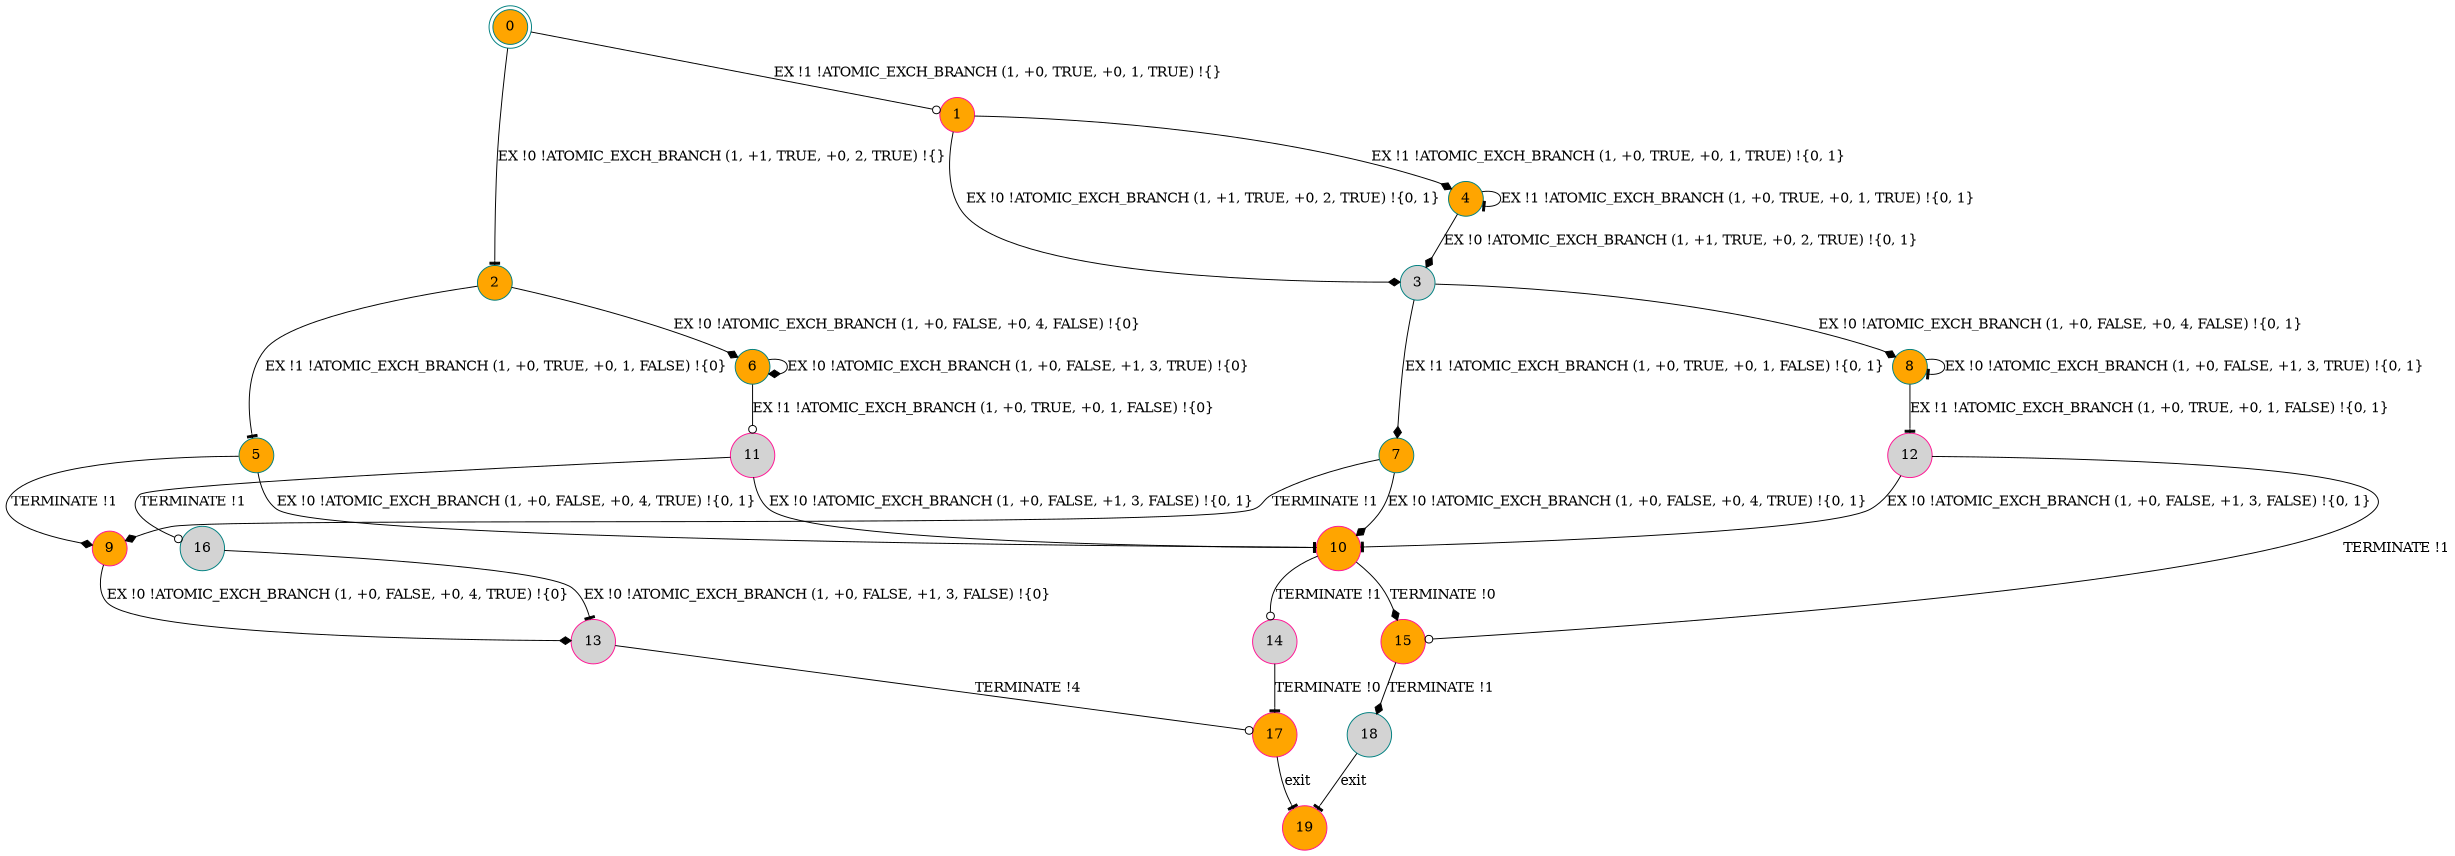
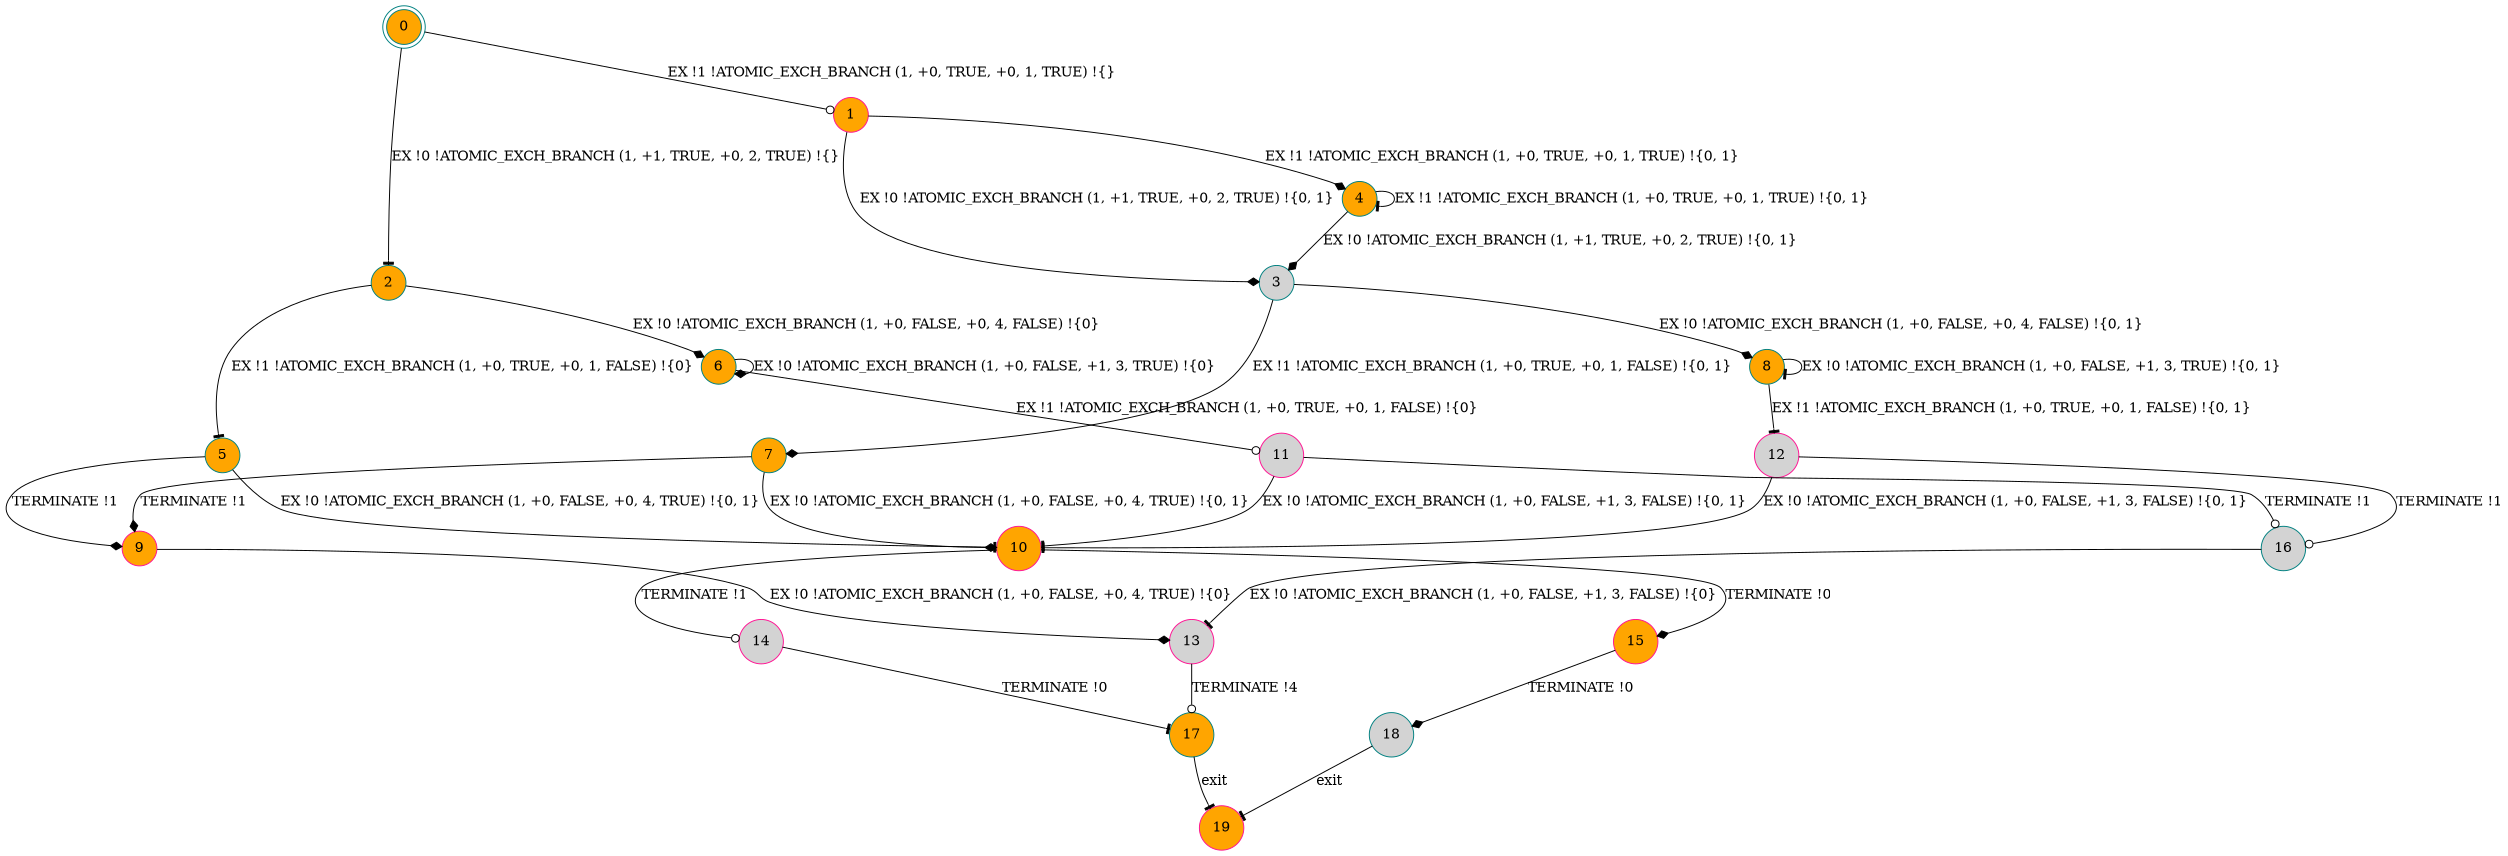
(2139, 572) -> (2150, 470)
(1441, 688) -> (1581, 688)
(1275, 735) -> (1192, 735)
